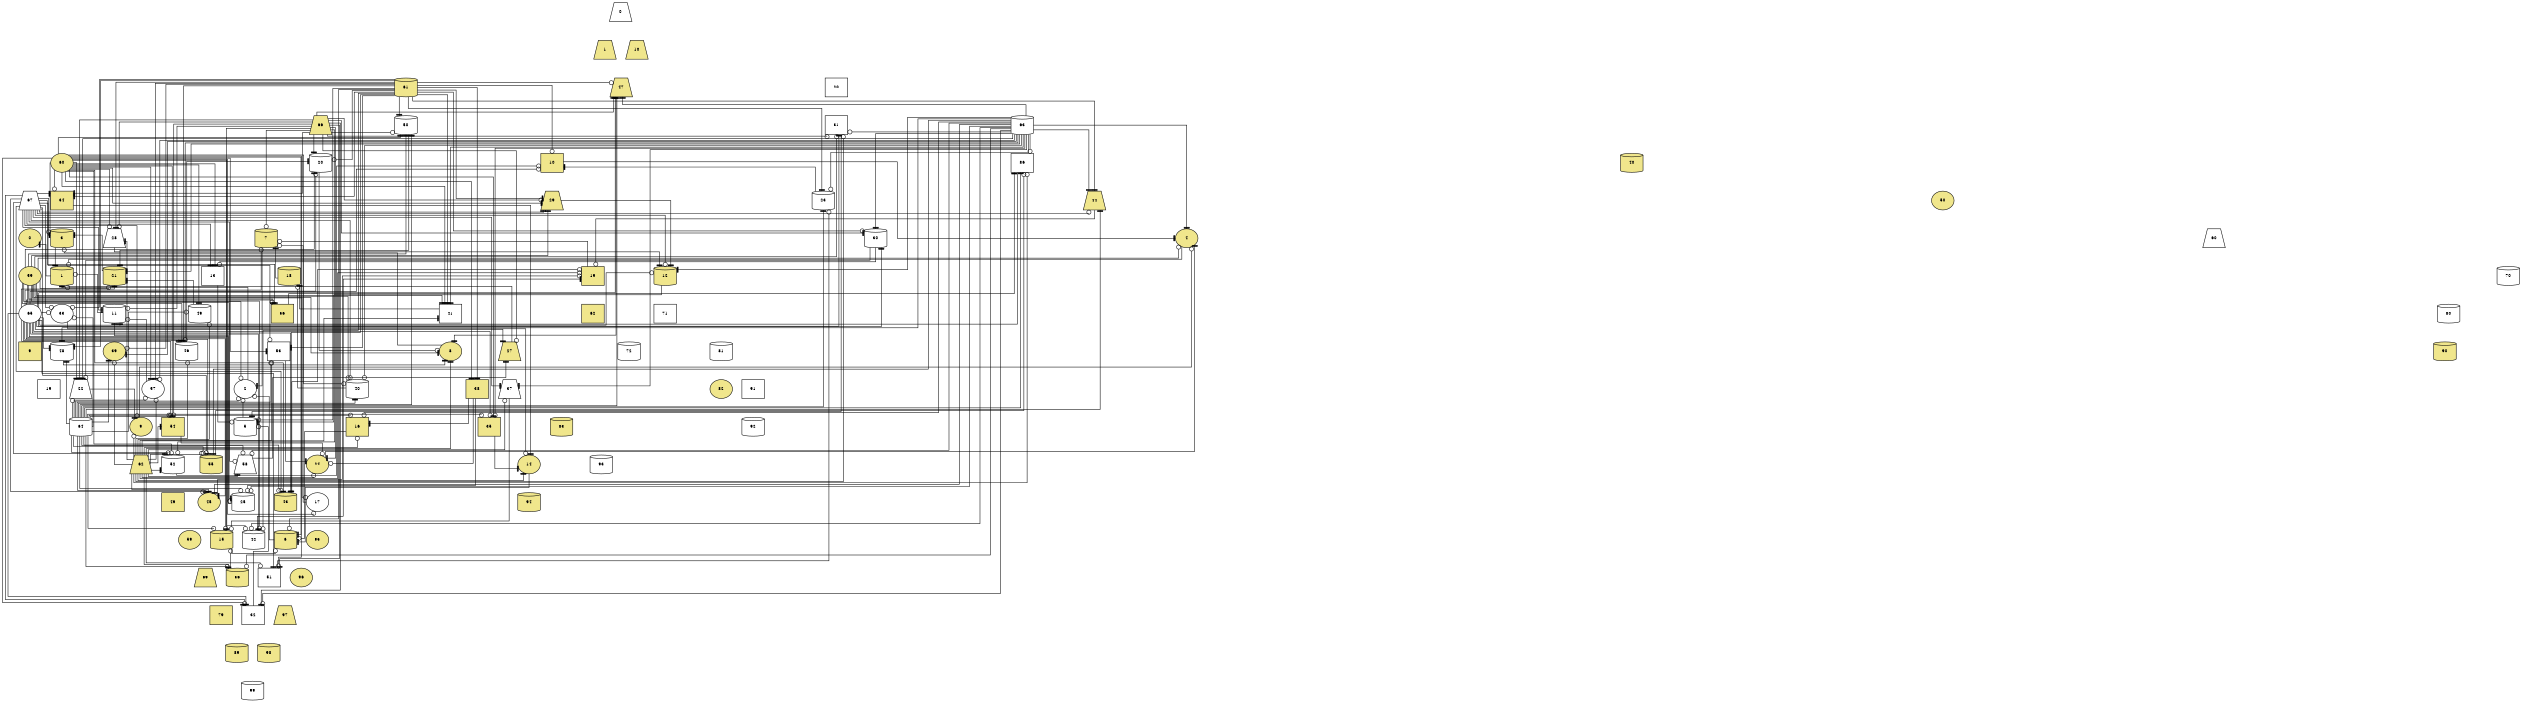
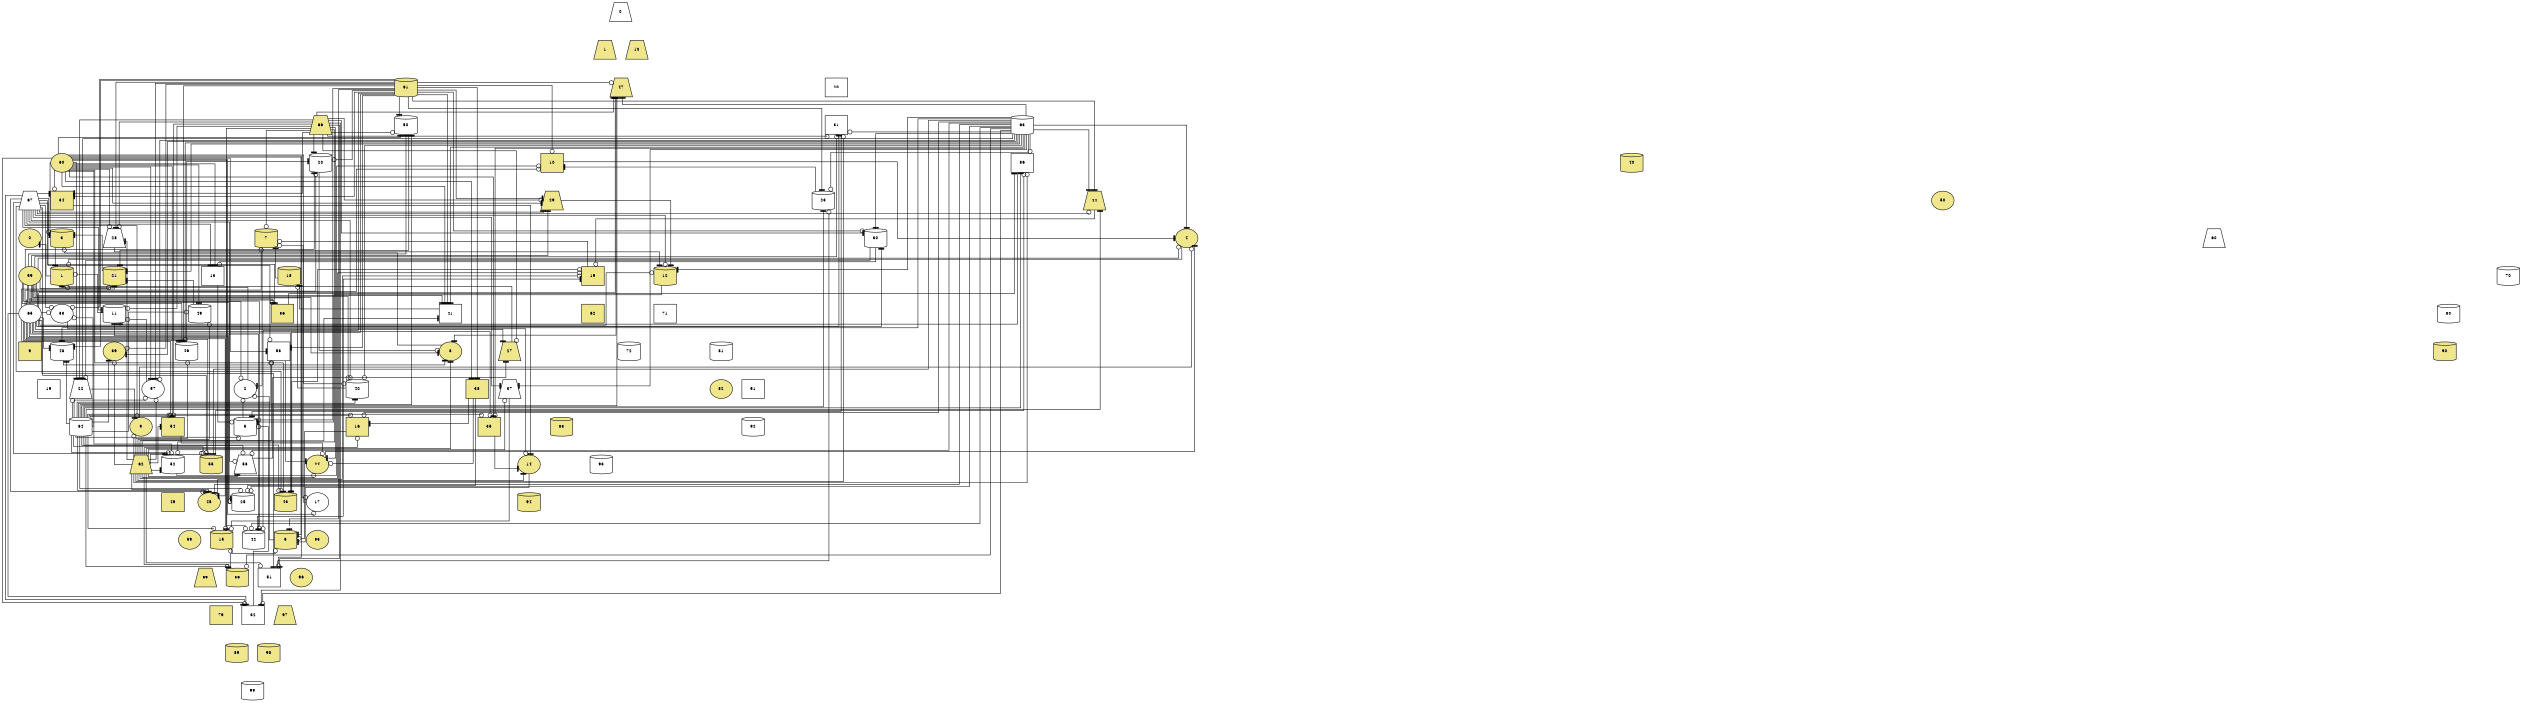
(338, 304) -> (338, 304)
(149, 401) -> (120, 437)
